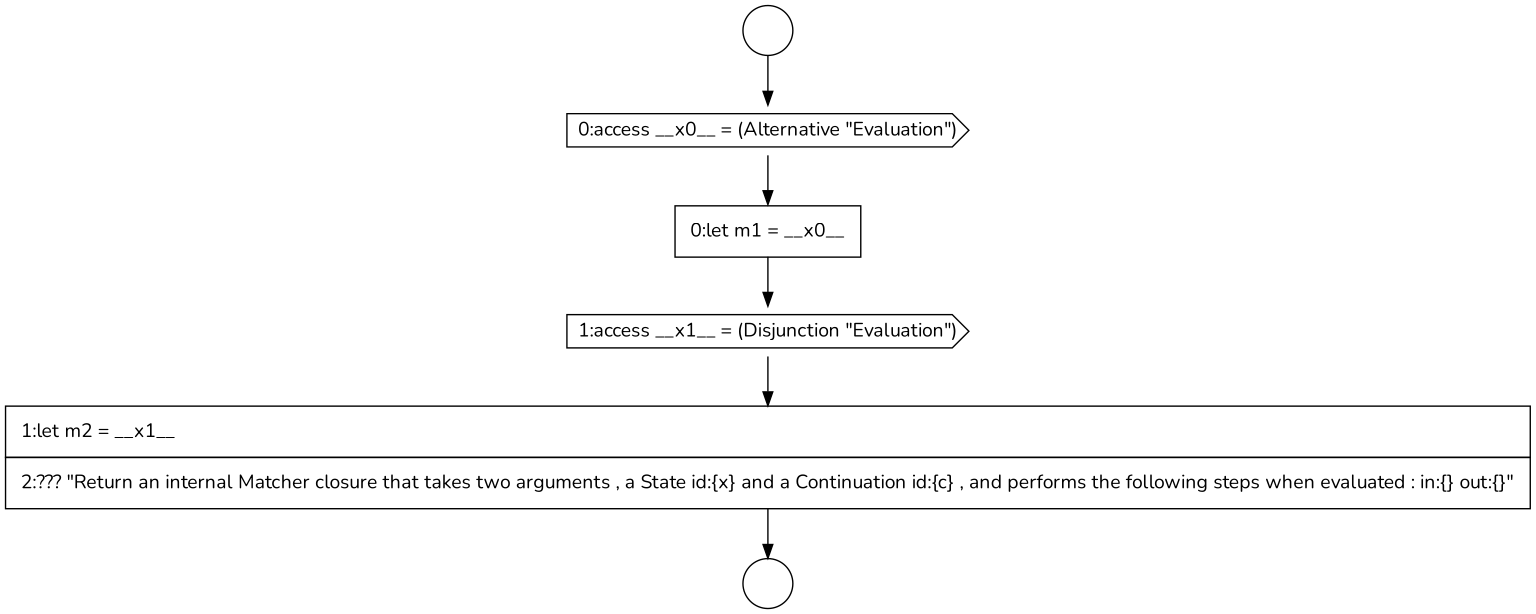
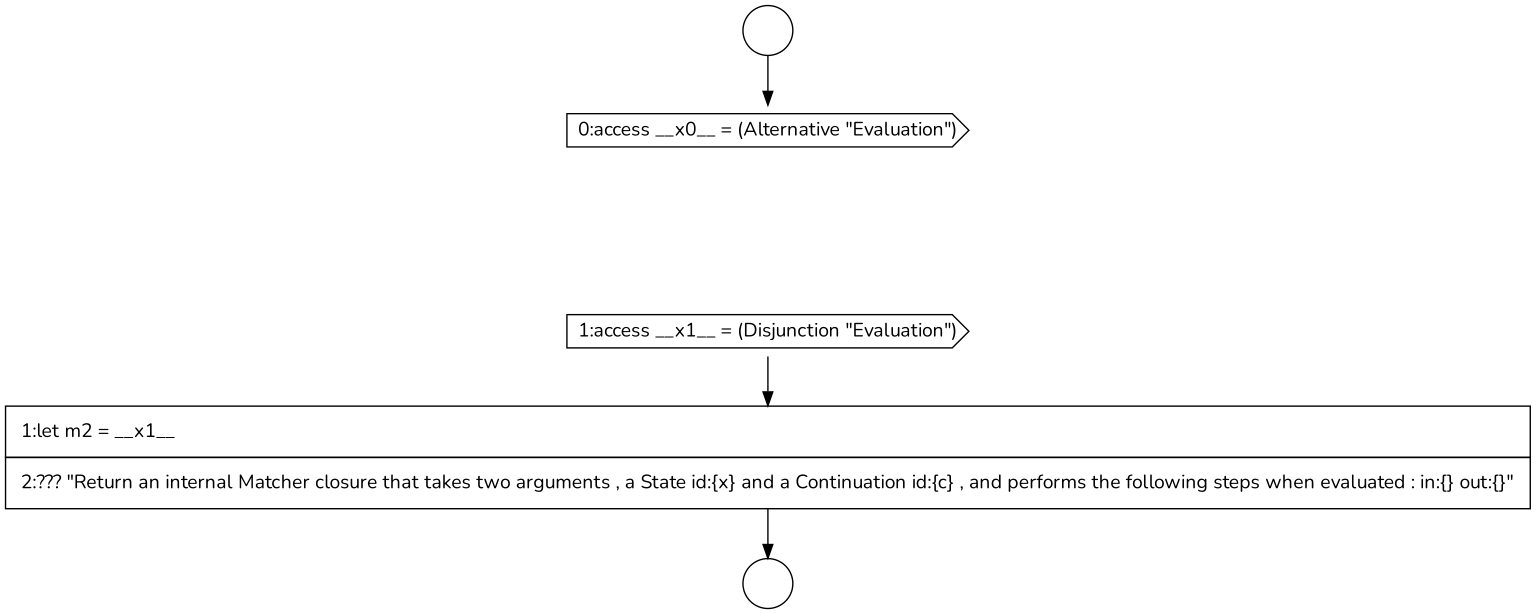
(768, 231) -> none
